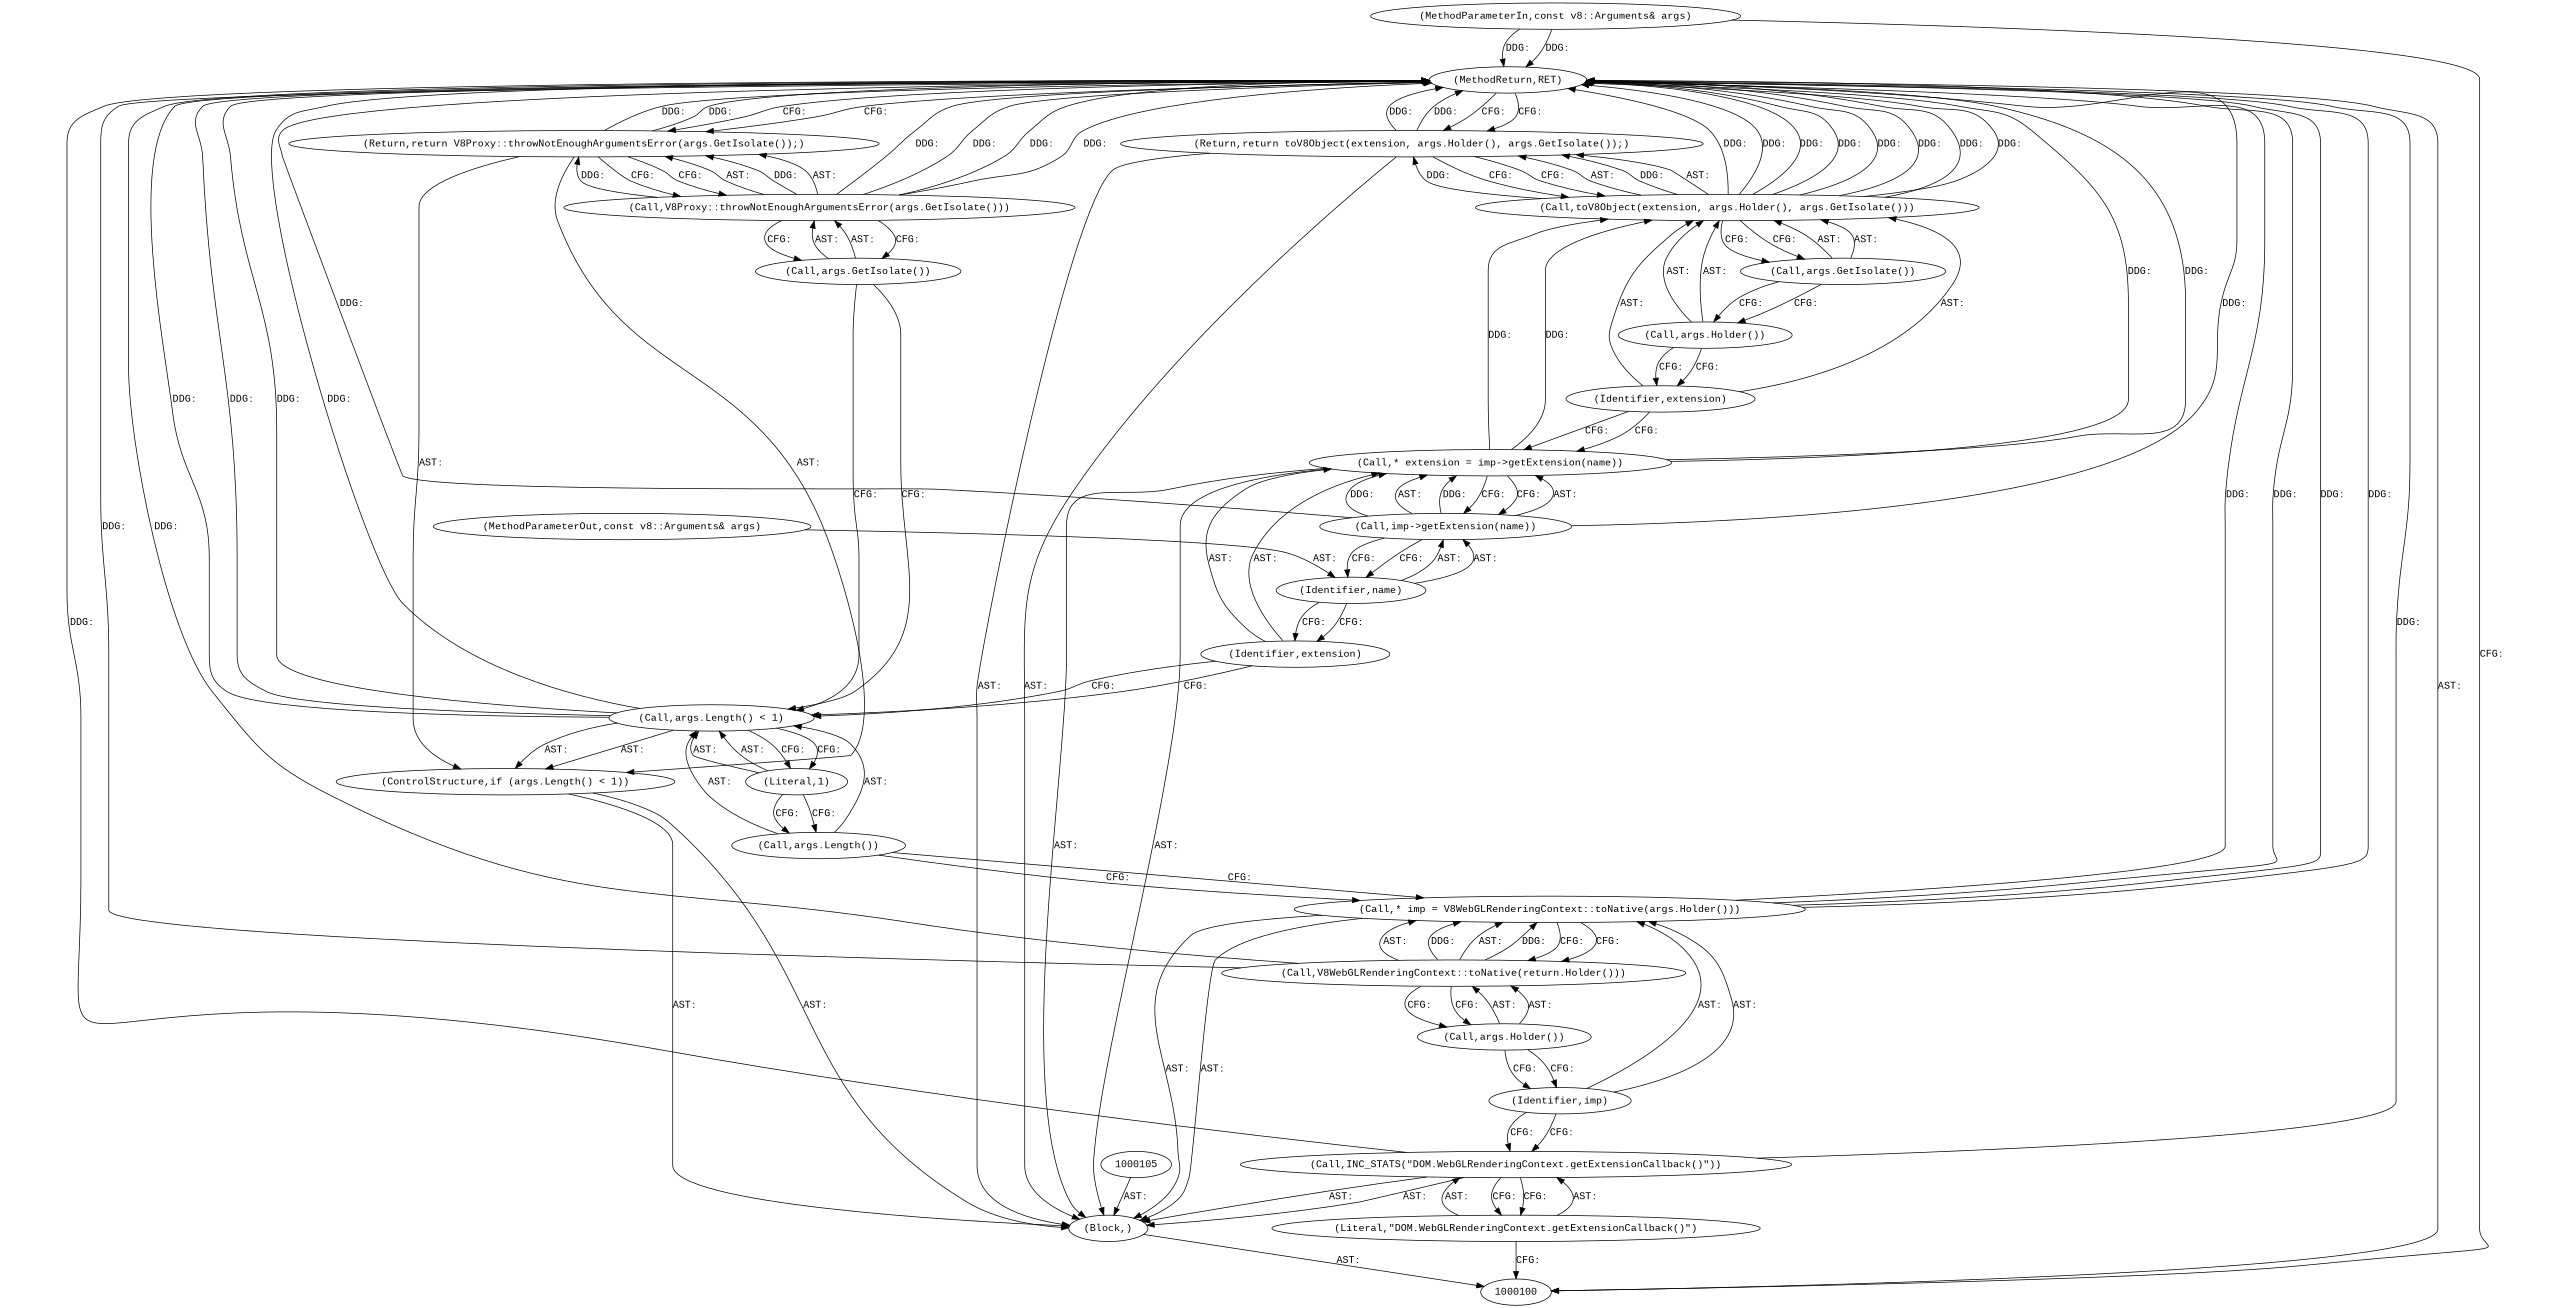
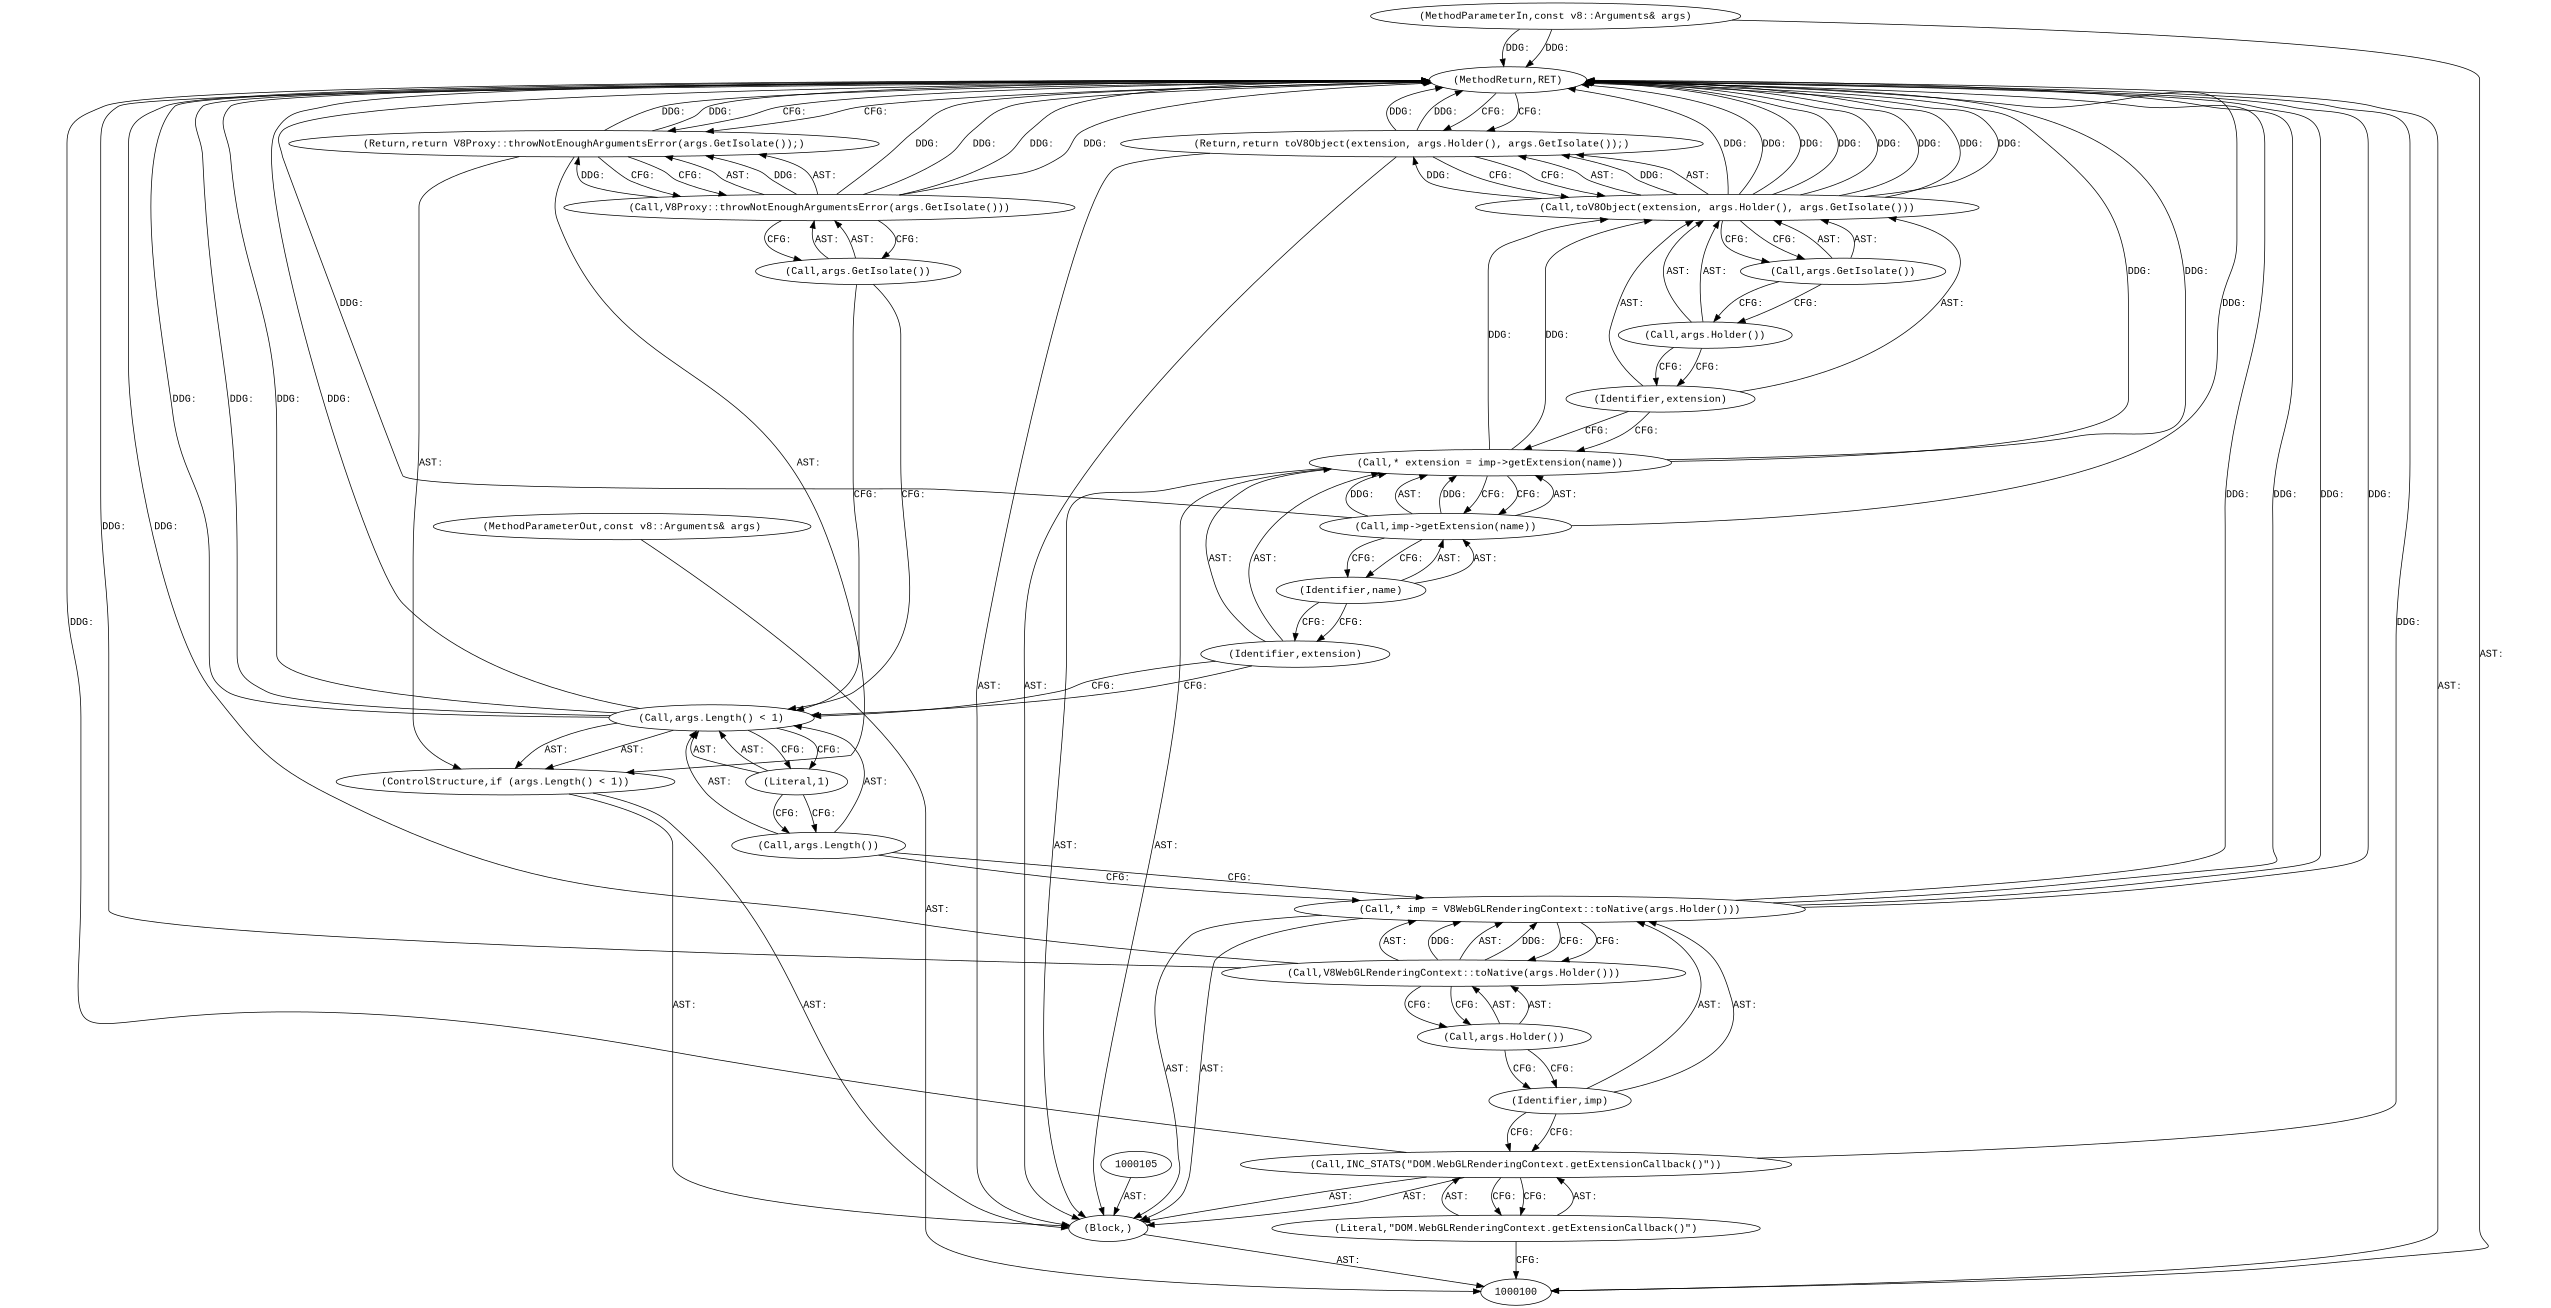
(1056, 536) -> (926, 1100)
(2495, 654) -> (2495, 654)
(1454, 973) -> (1454, 973)
